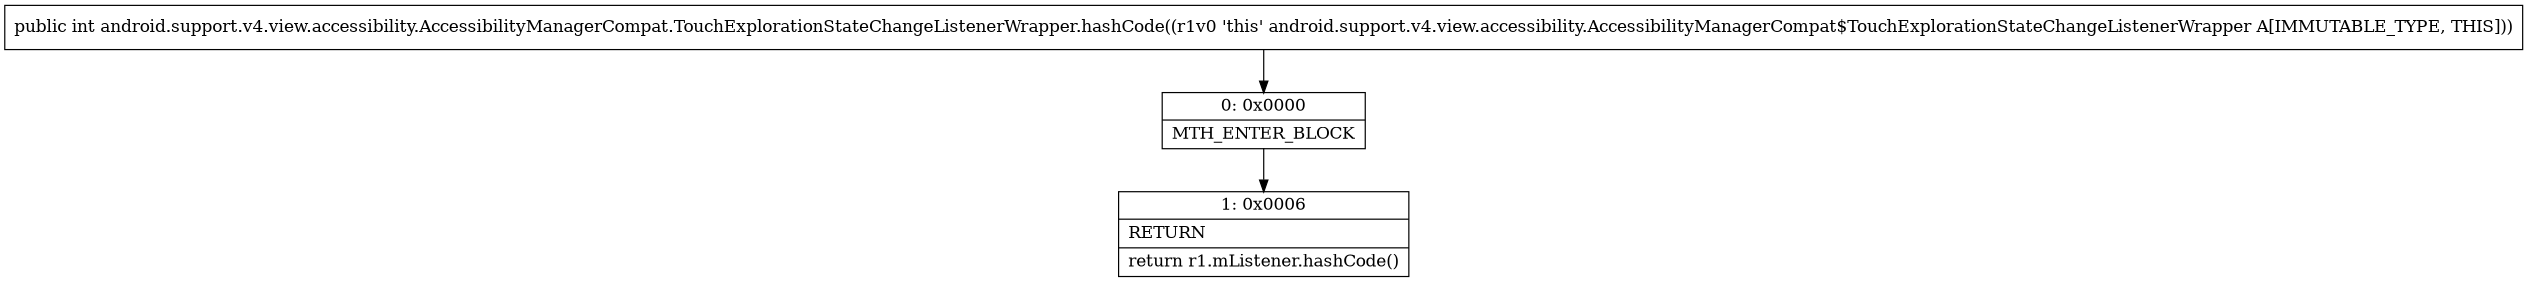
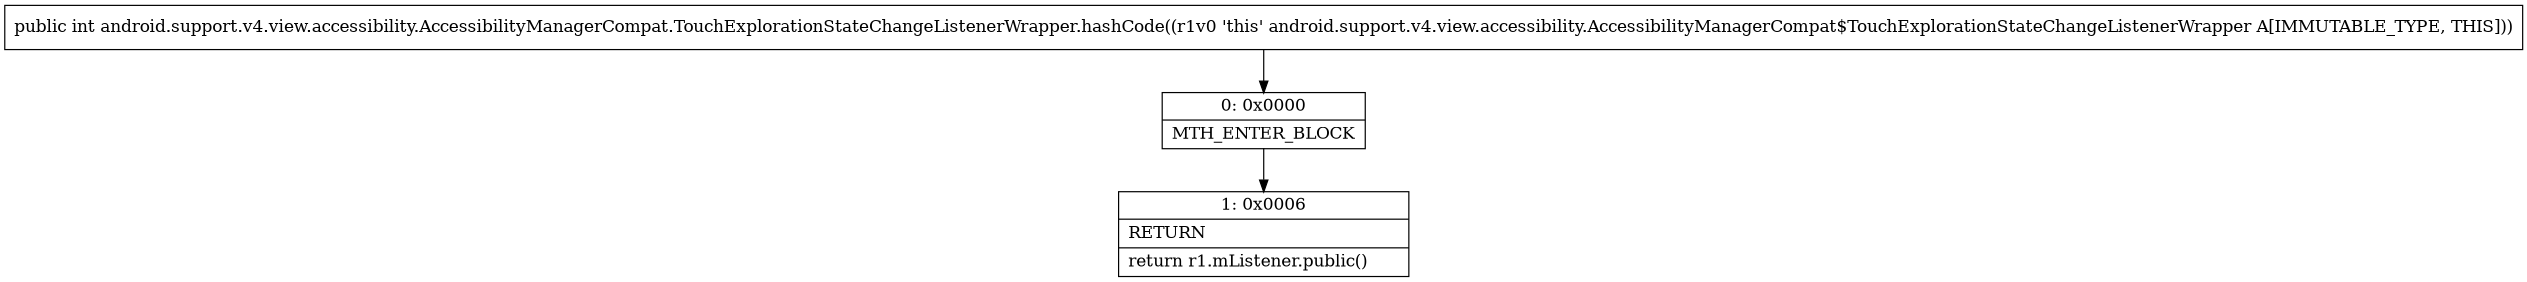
(1264, 262) -> (1248, 262)
